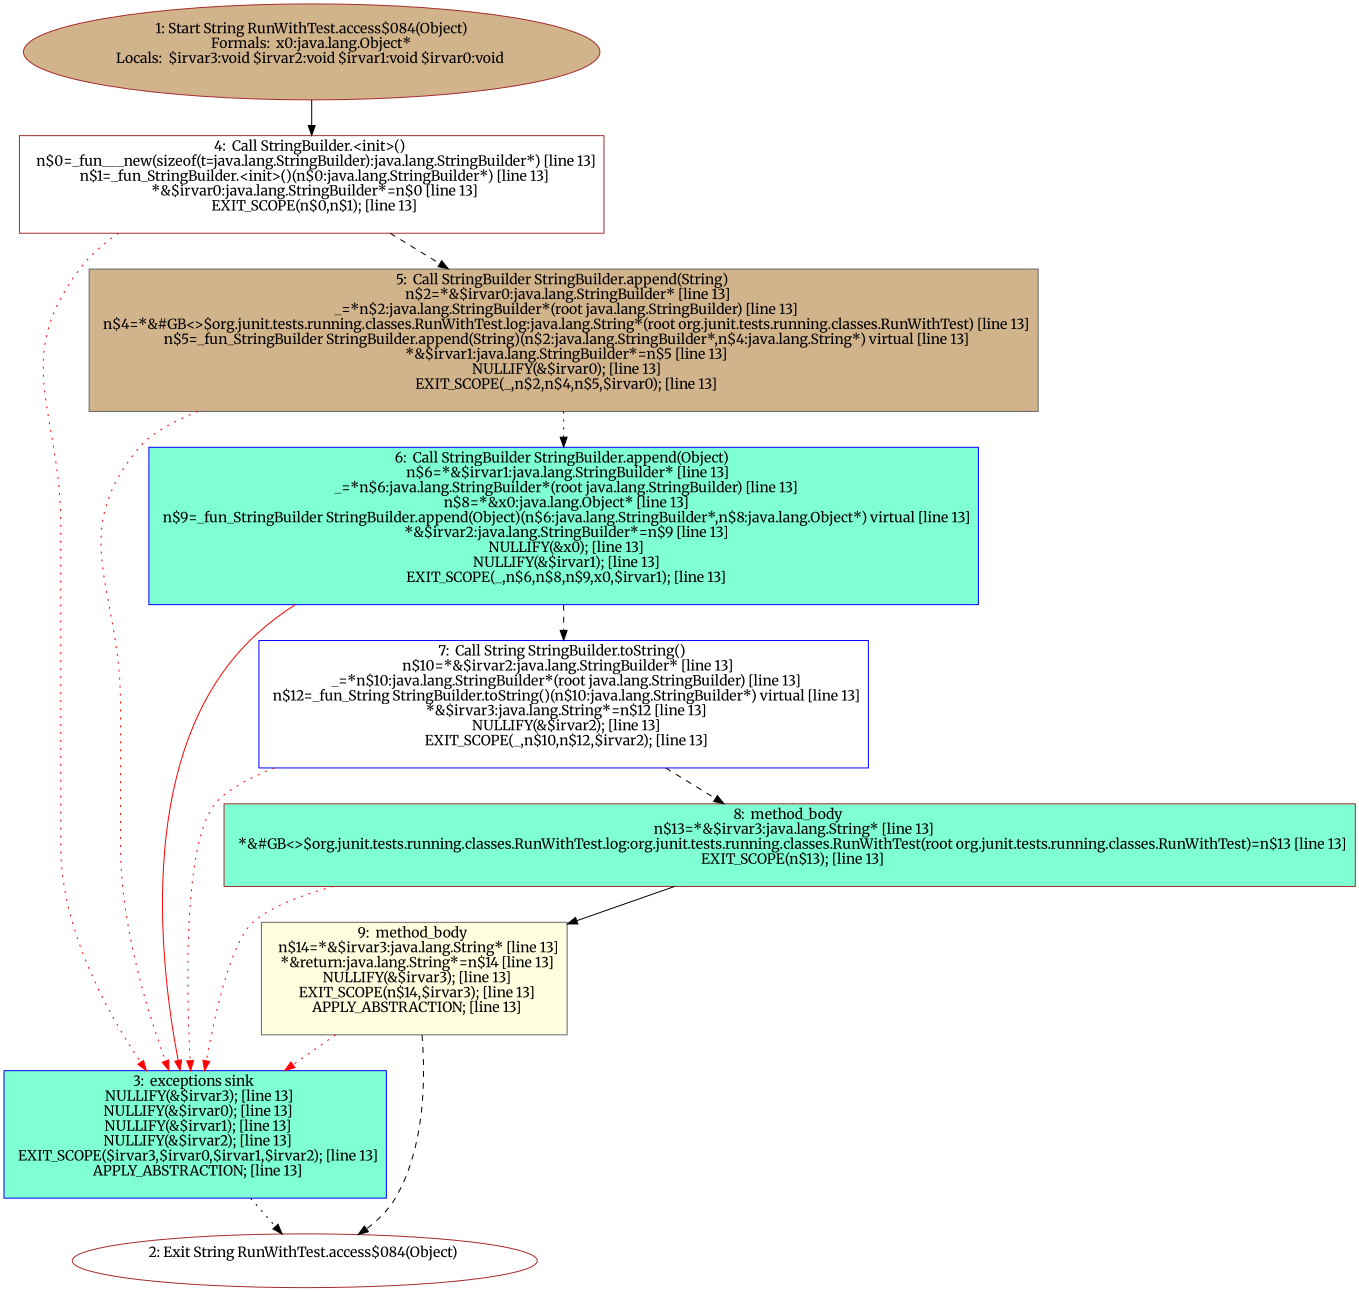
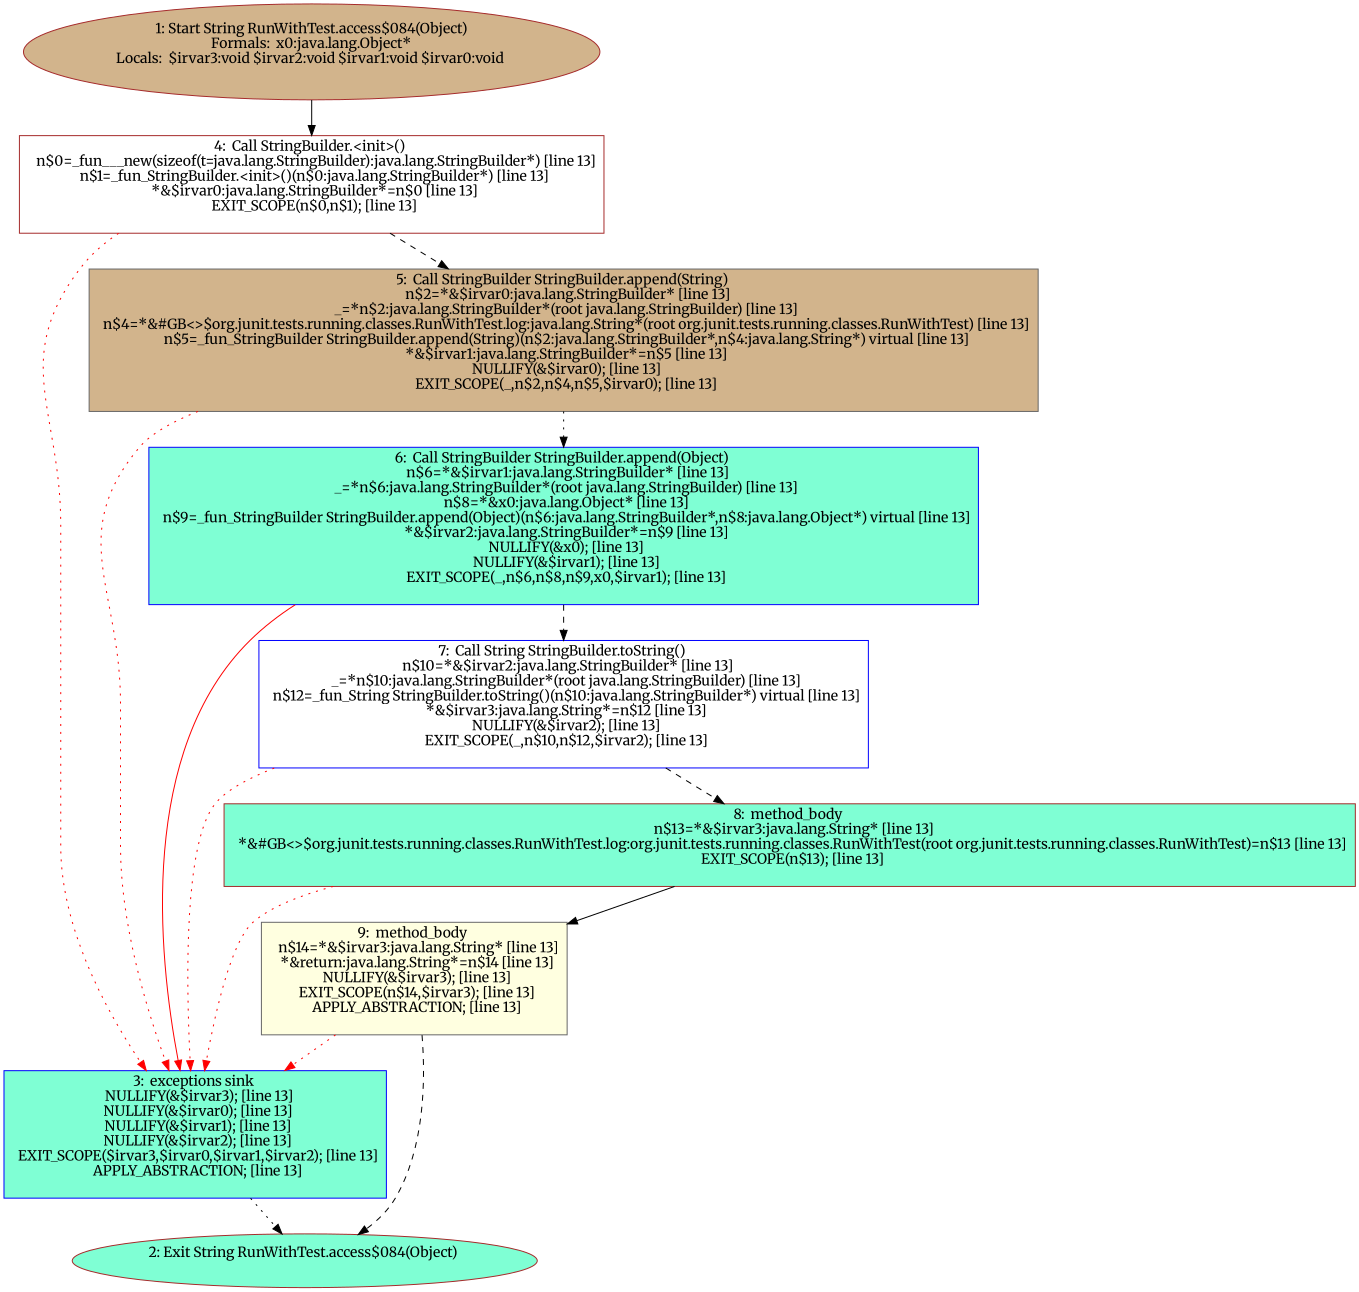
(305, 1261) -> (305, 1261)
